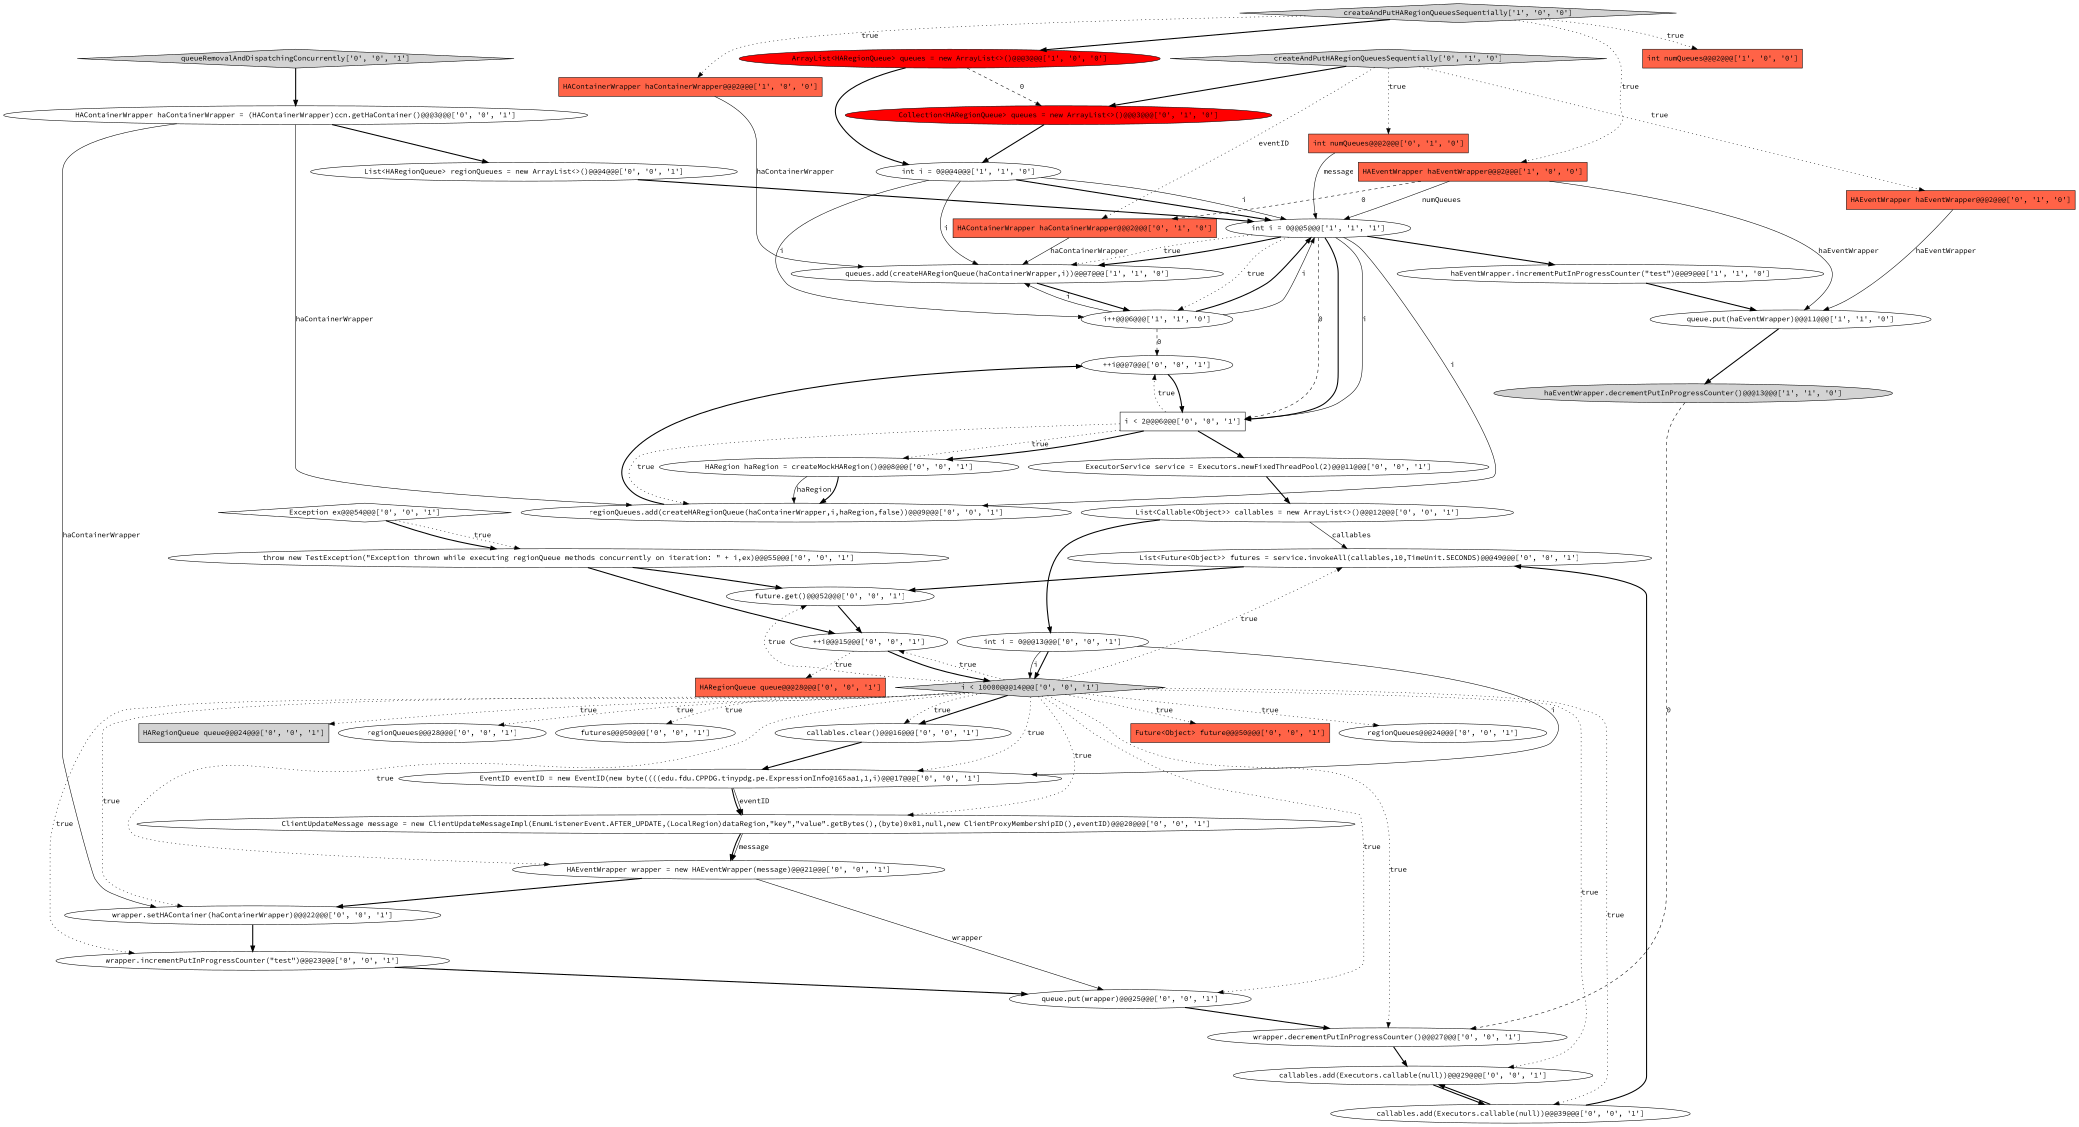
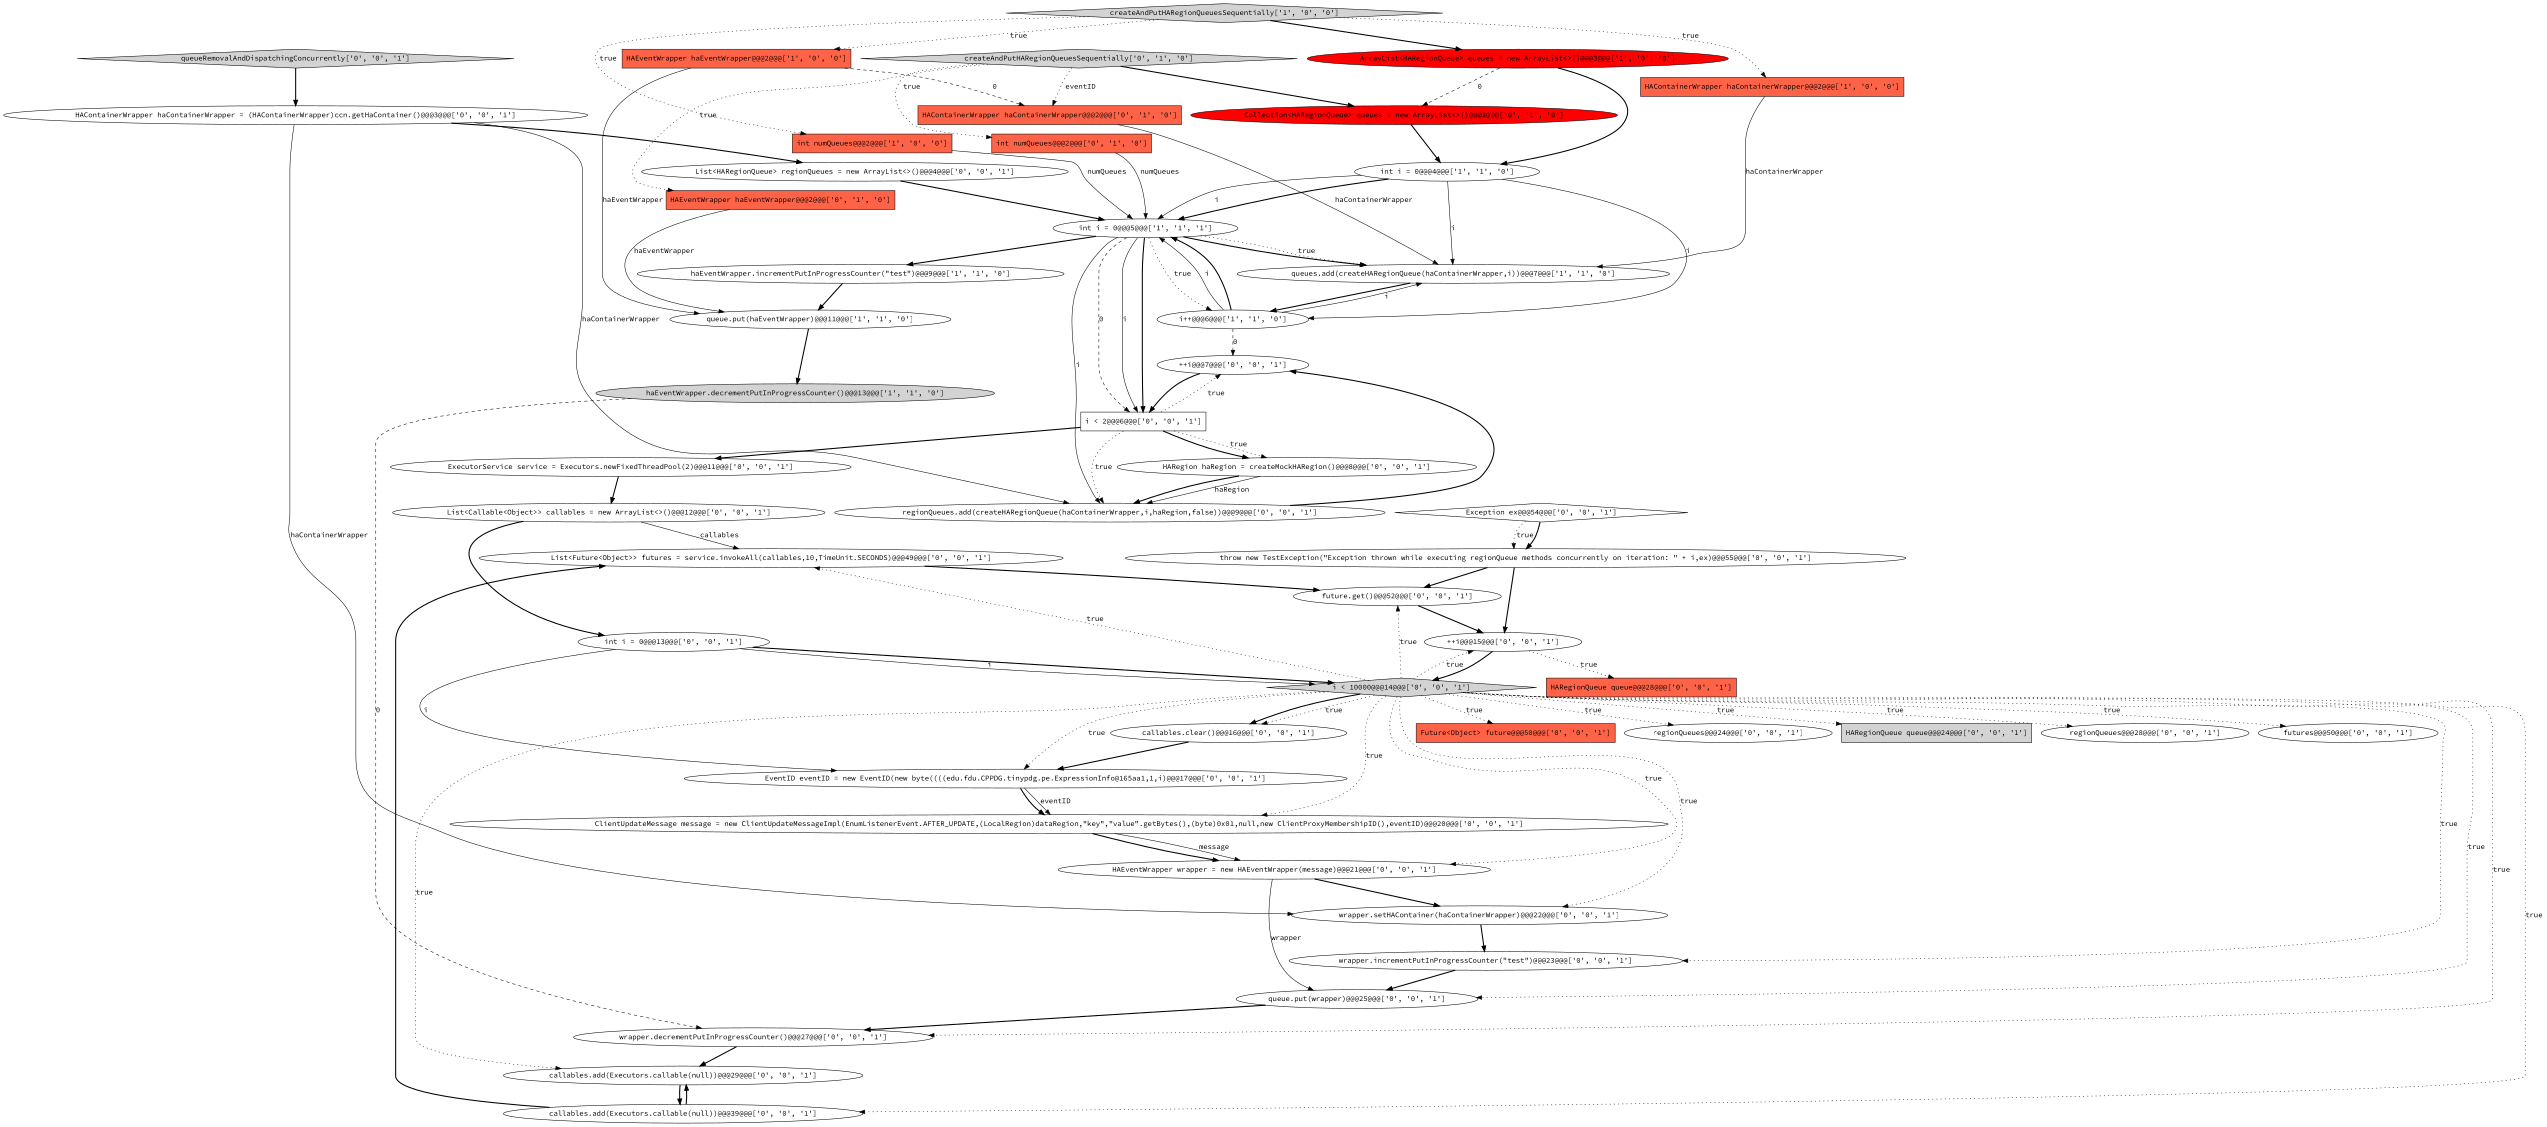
(1339, 172) -> (1160, 172)
(1399, 200) -> (1051, 159)
